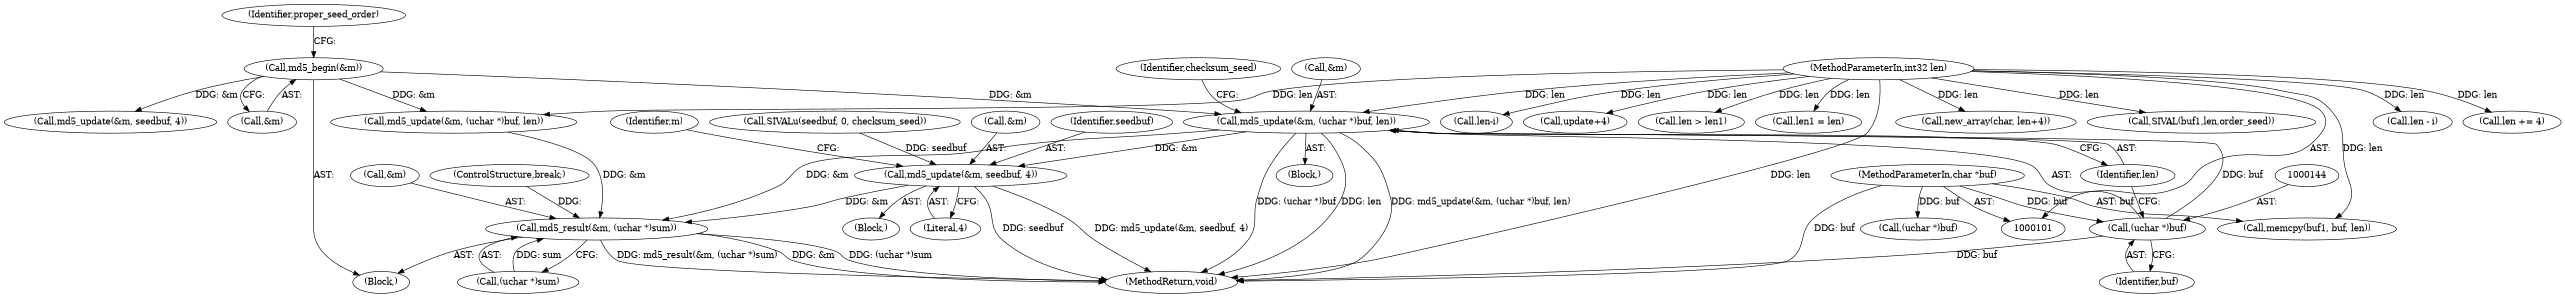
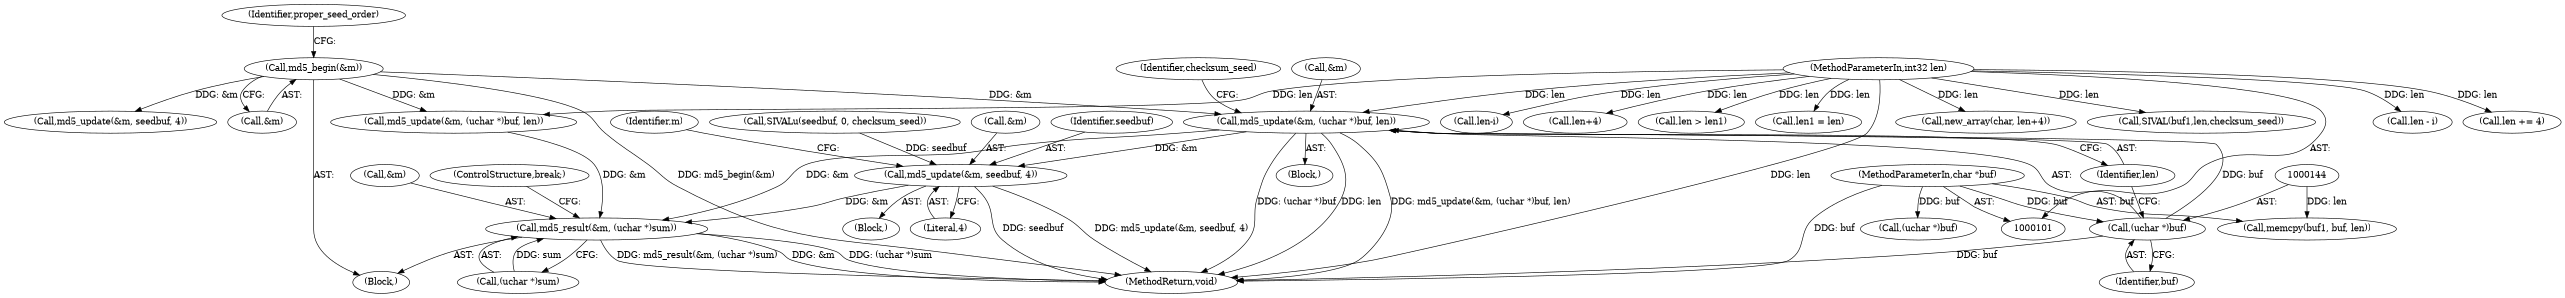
(2210, 82) -> (2307, 199)
(1575, 122) -> (1575, 122)
(2201, 122) -> (2201, 122)
(571, 202) -> (571, 202)
none -> (729, 211)
